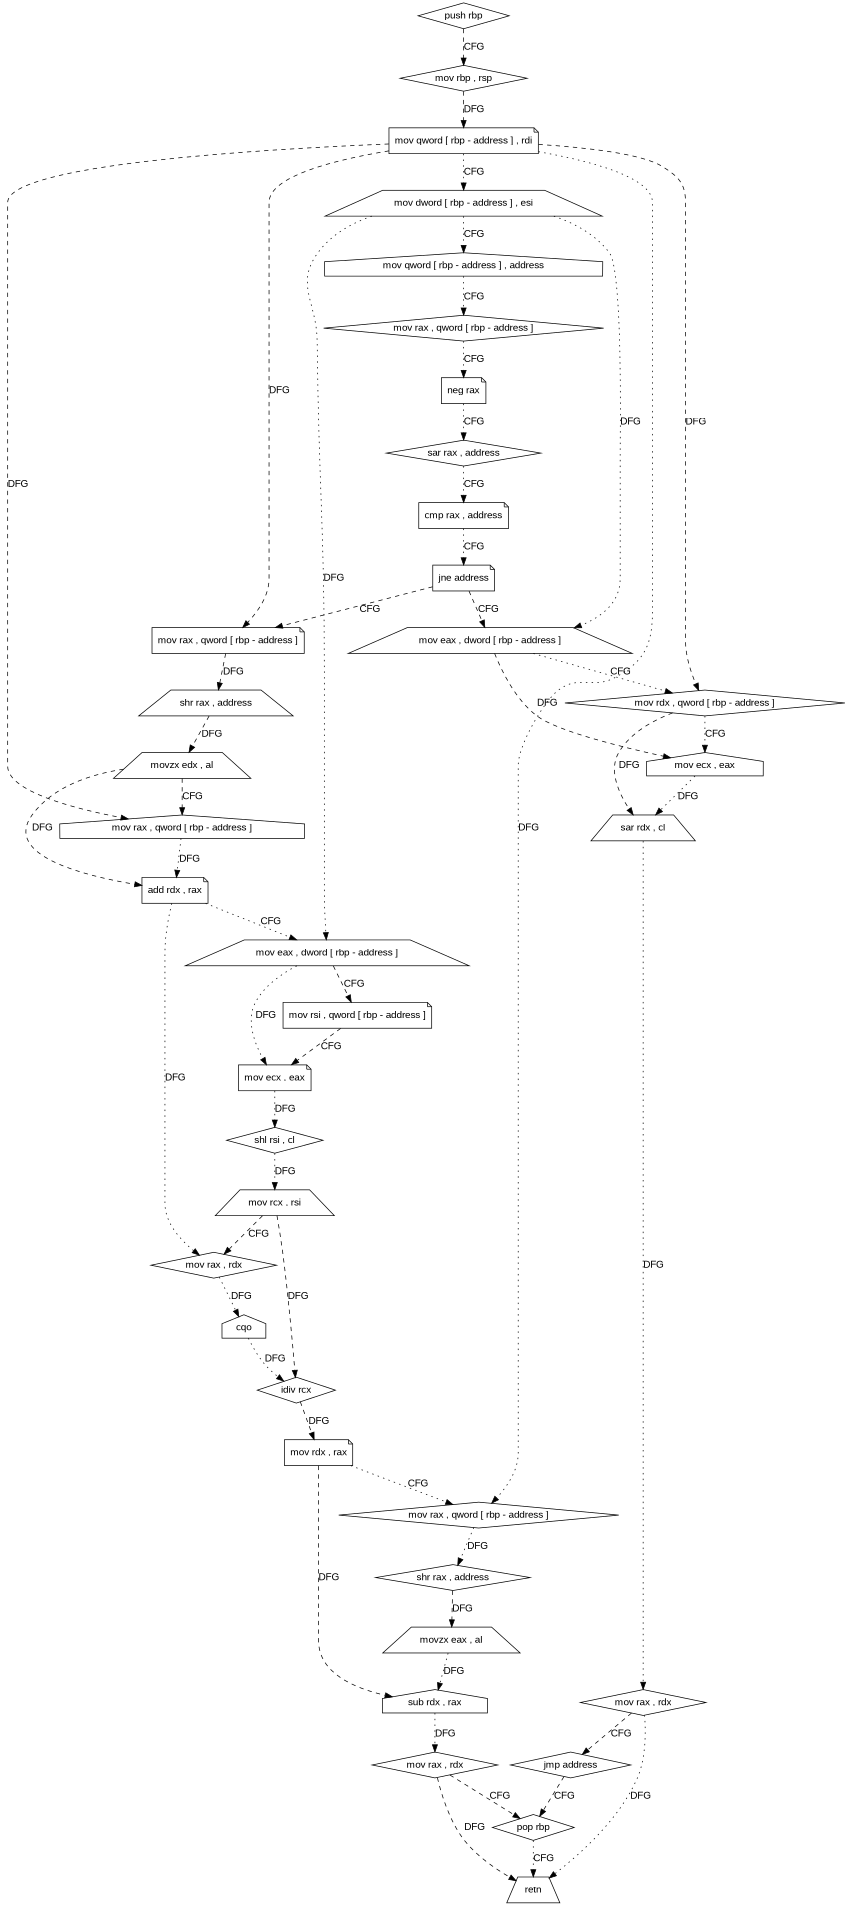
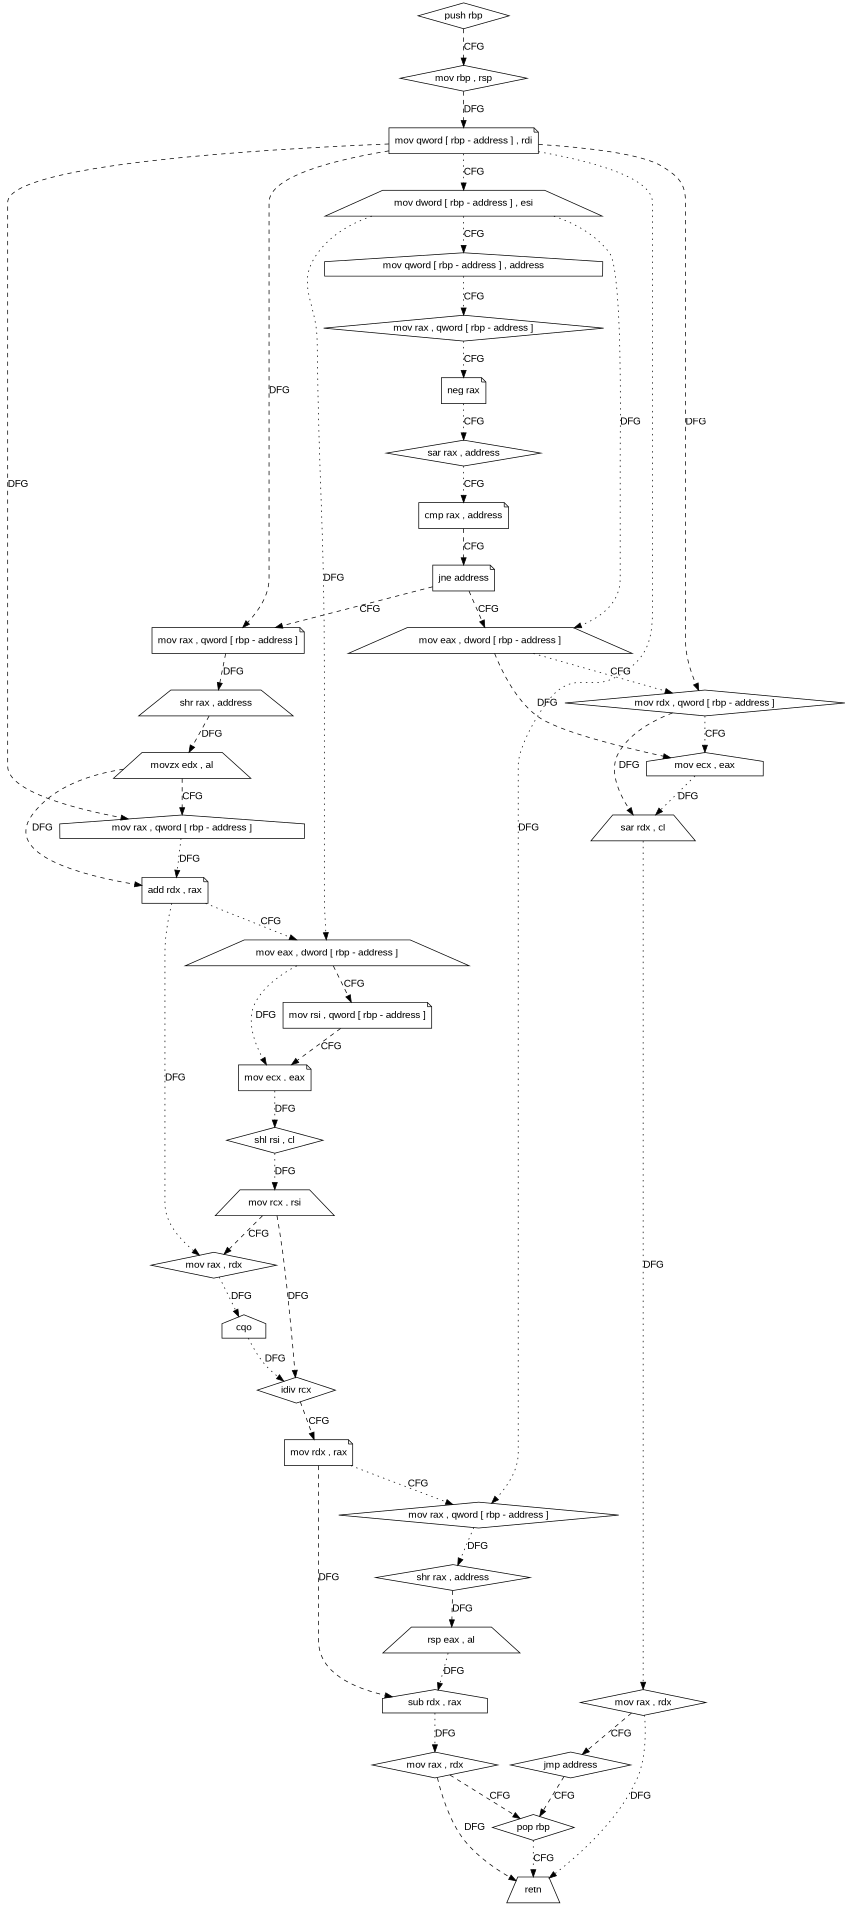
(464, 543) -> (464, 543)
(319, 1421) -> (319, 1421)
(451, 1640) -> (451, 1640)
